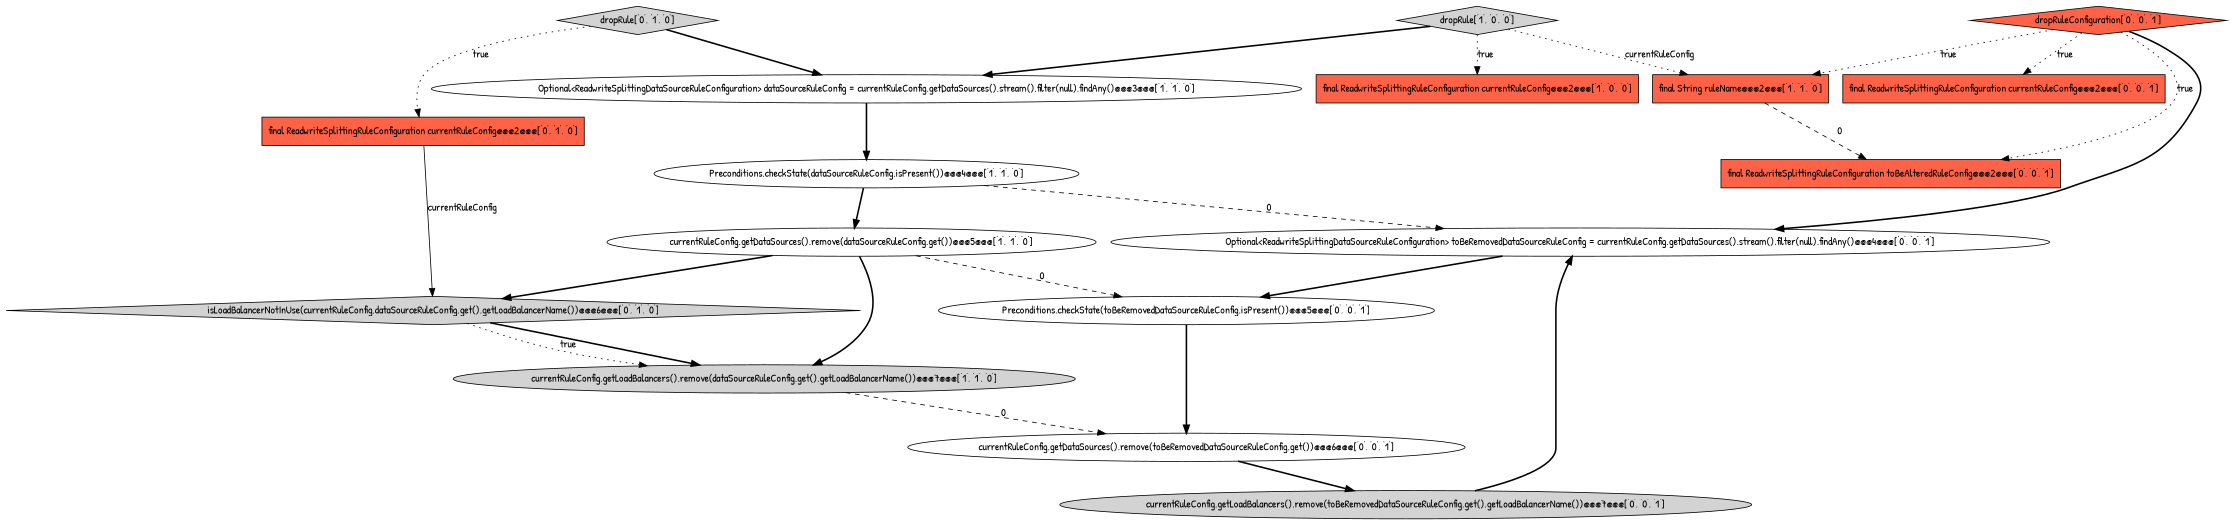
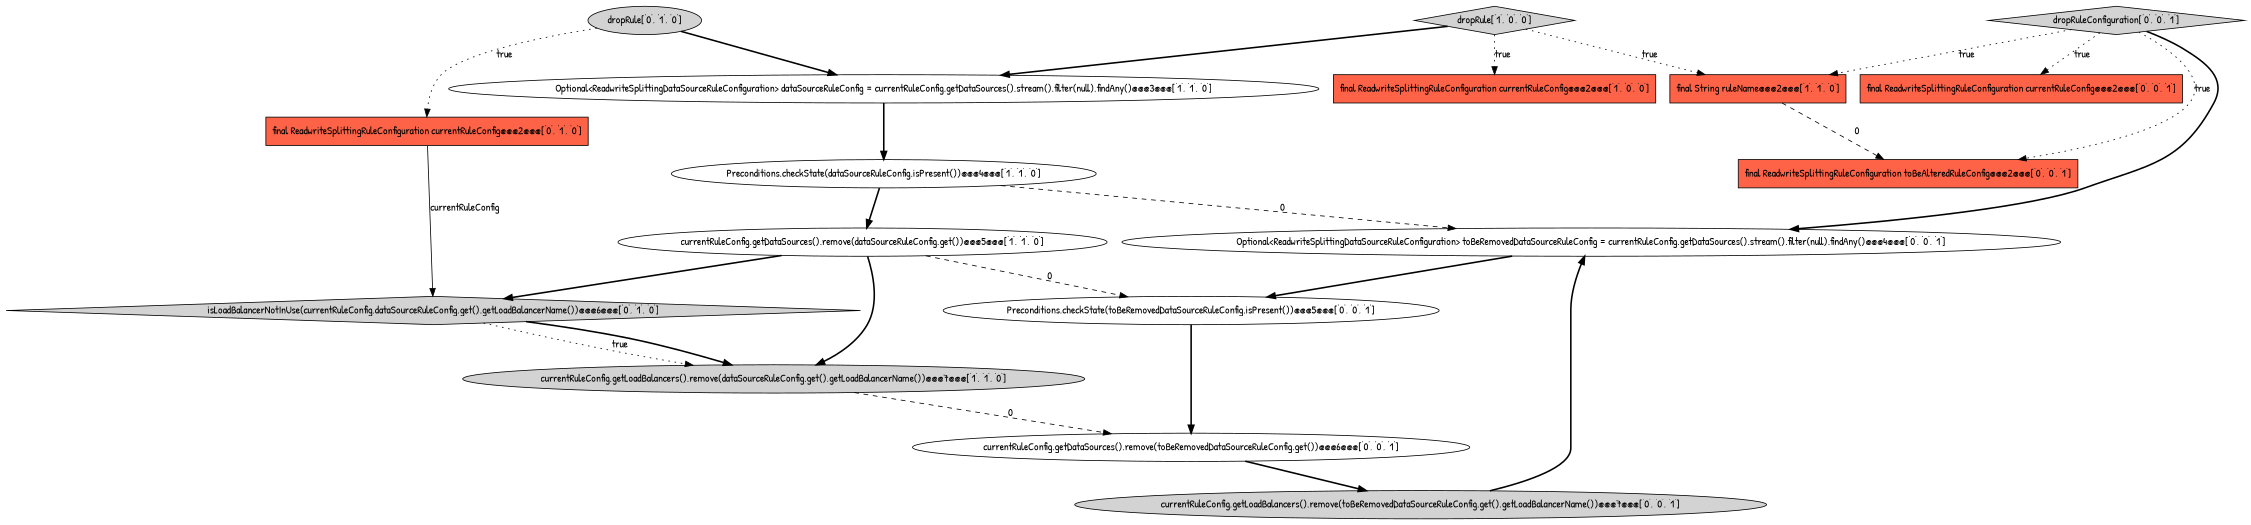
(638, 20) -> (645, 20)
(2098, 20) -> (2116, 20)
(1660, 55) -> (1650, 55)
